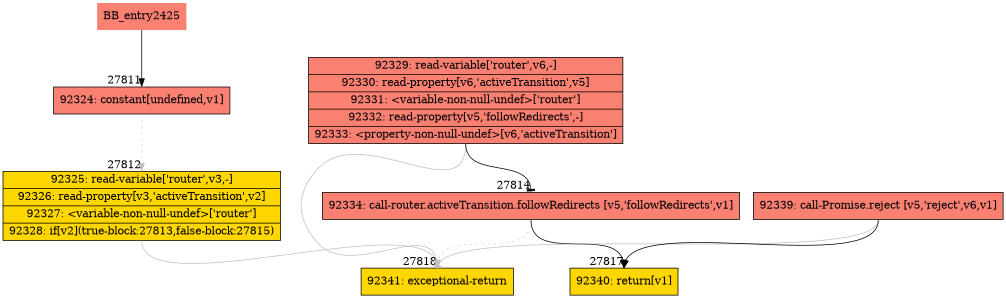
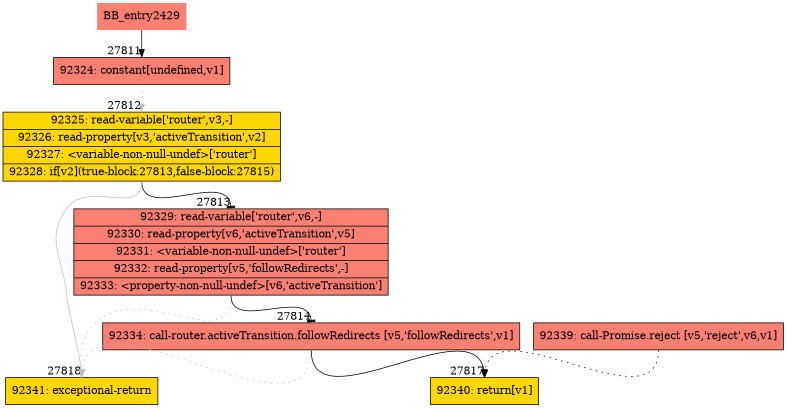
(142, 16) -> (142, 16)
(306, 187) -> (144, 310)
none -> (185, 195)
(637, 244) -> none
(755, 244) -> (575, 365)
